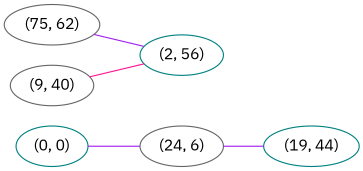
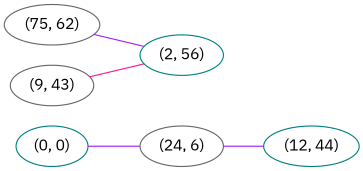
(52, 86) -> (52, 86)
(311, 146) -> (311, 146)
